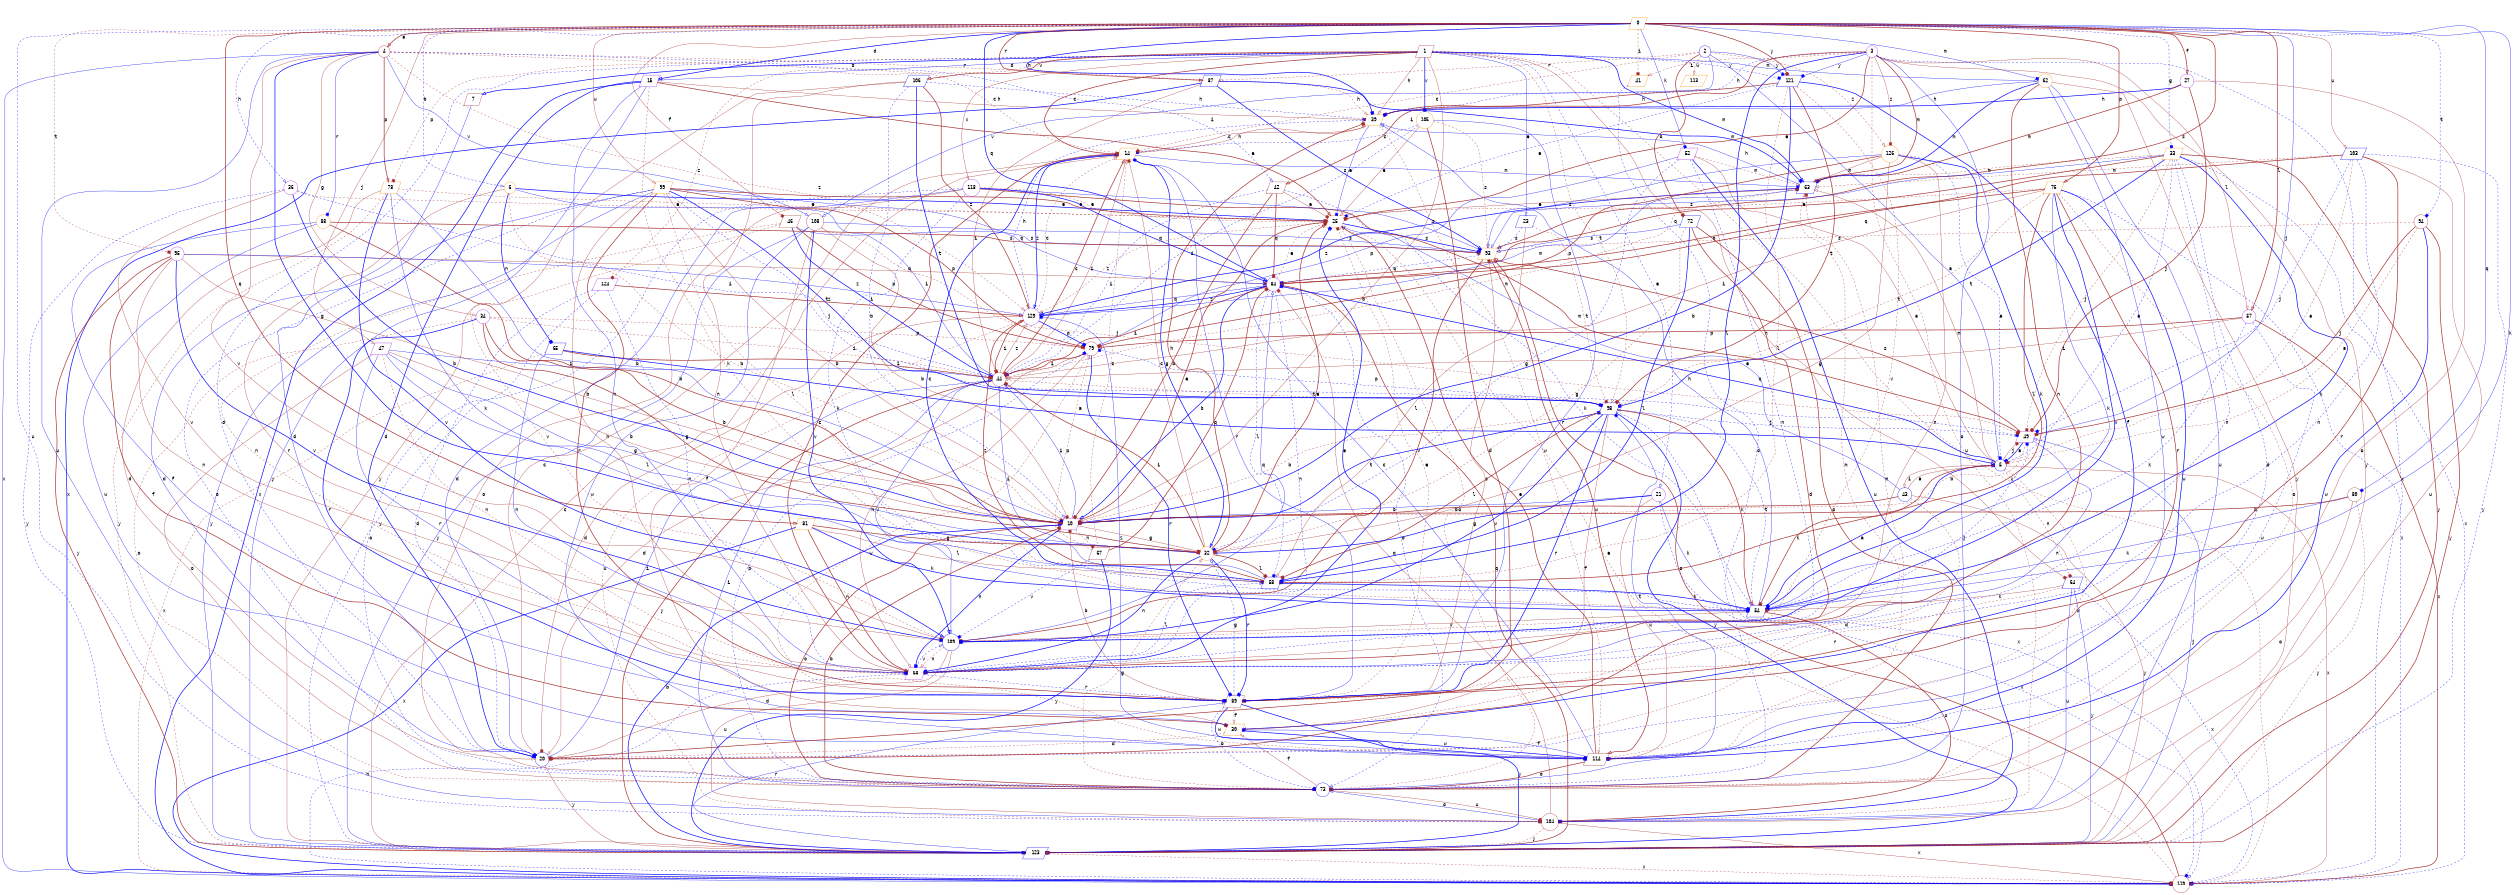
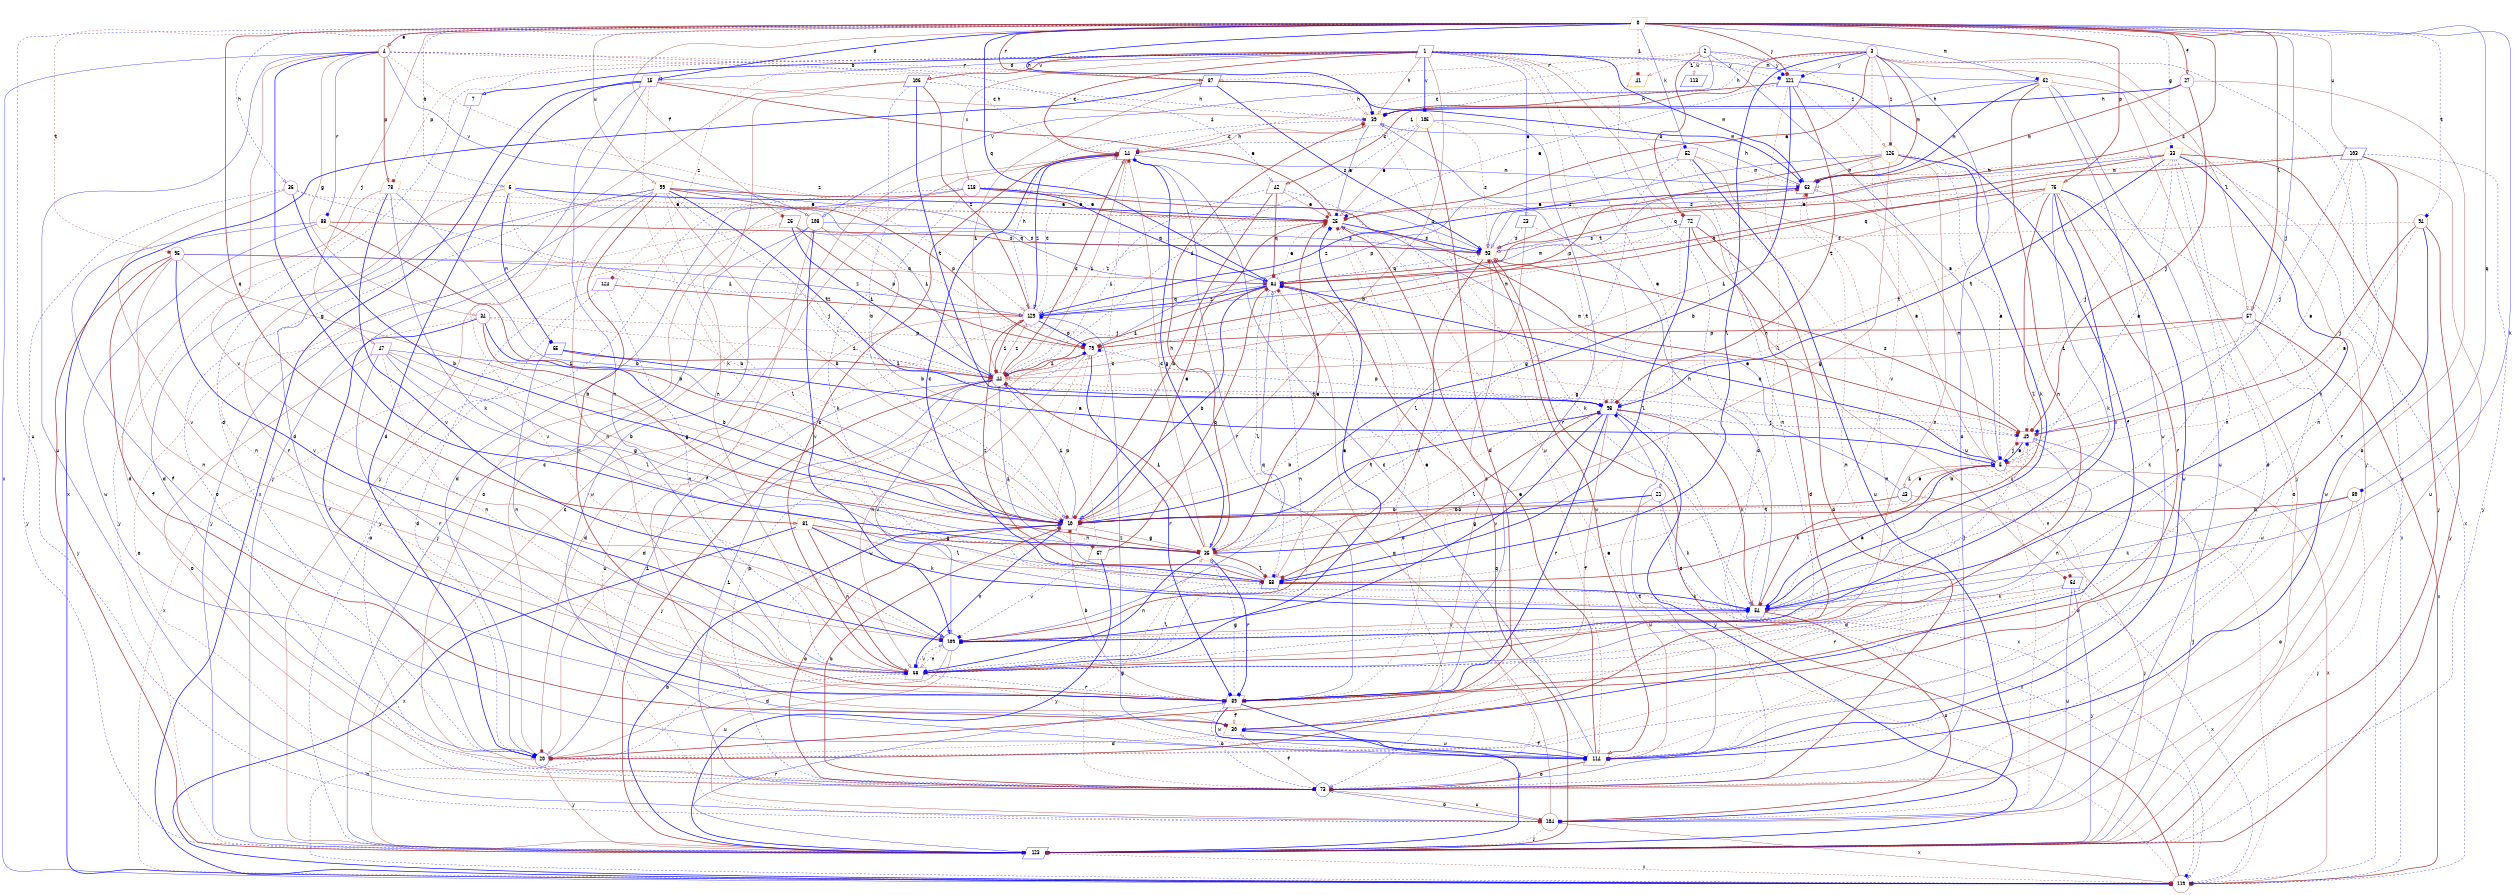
(1694, 81) -> (1694, 81)
(1127, 154) -> (1127, 154)
(790, 222) -> (790, 222)
(775, 442) -> (775, 442)
(1207, 553) -> (1207, 553)
(1073, 689) -> (1073, 689)
